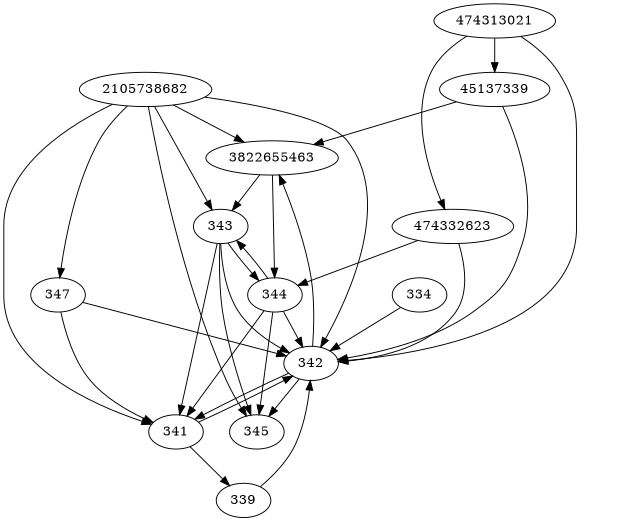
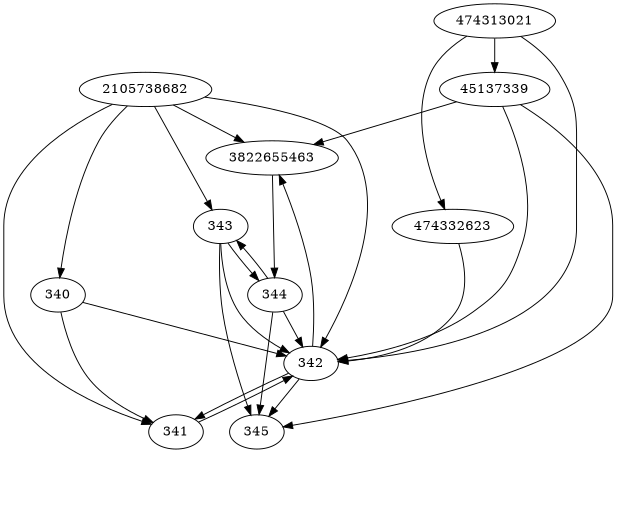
(249, 189) -> none
(365, 260) -> none
(184, 261) -> (573, 344)
(58, 295) -> (58, 295)
(420, 295) -> none
(196, 341) -> none
(227, 362) -> none
(244, 500) -> none
